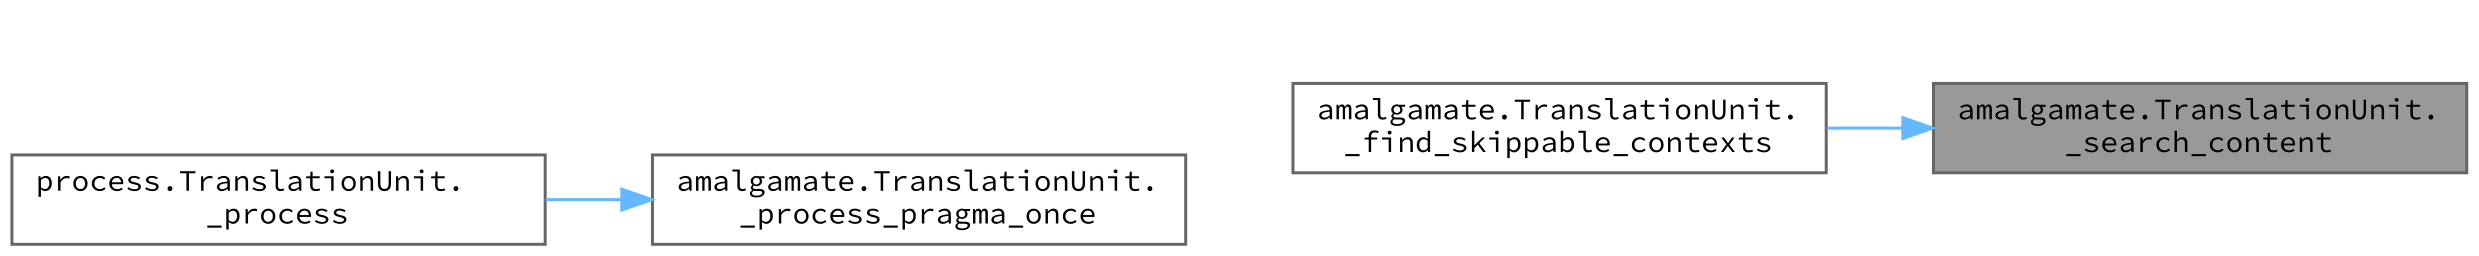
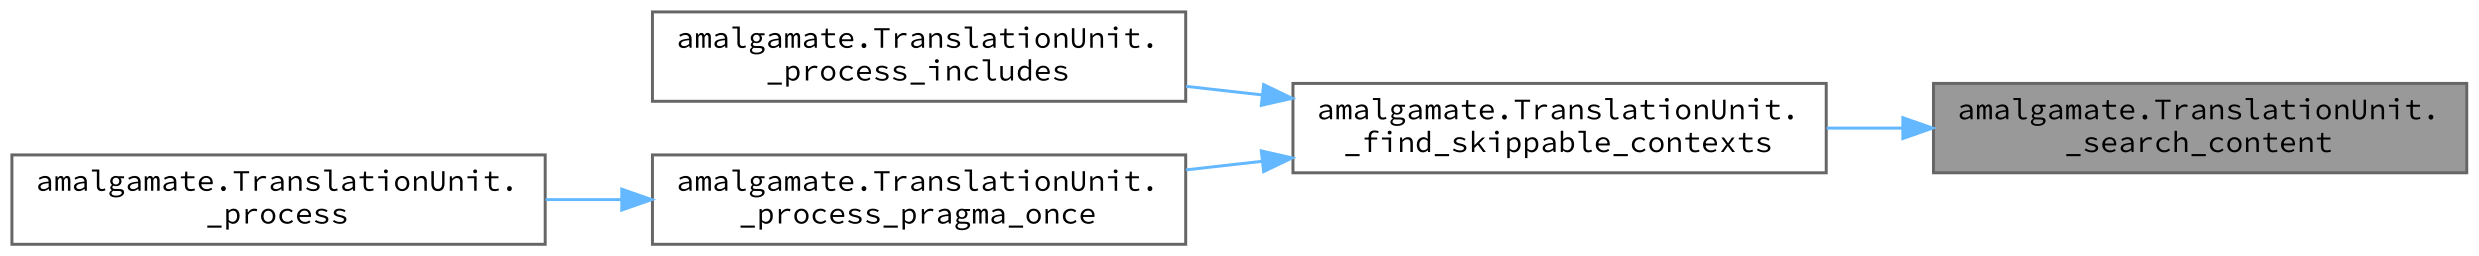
none -> (919, 57)
none -> (1224, 166)
(279, 200) -> (279, 200)
